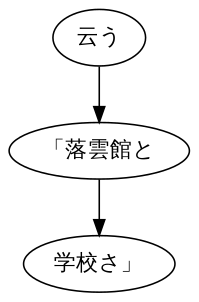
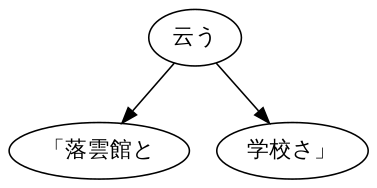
(99, 200) -> (237, 87)
